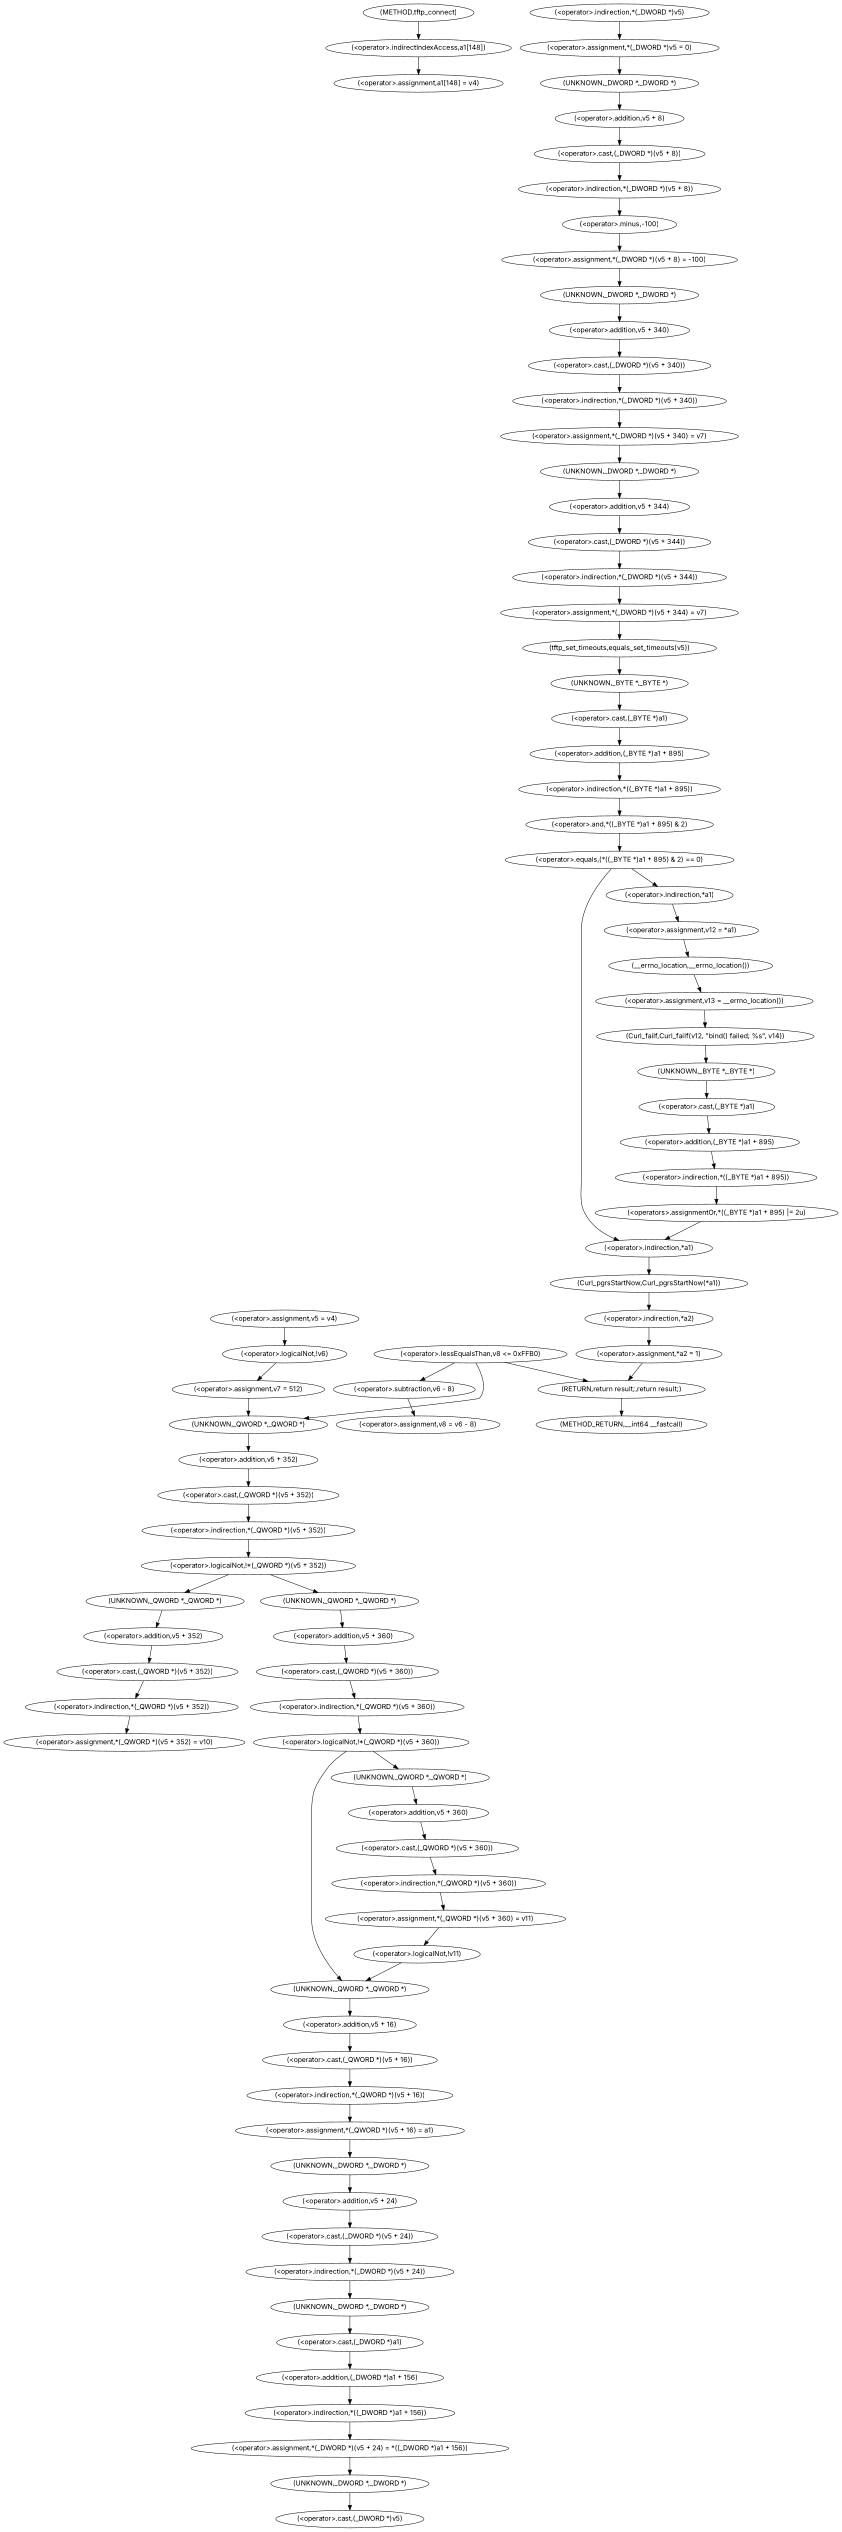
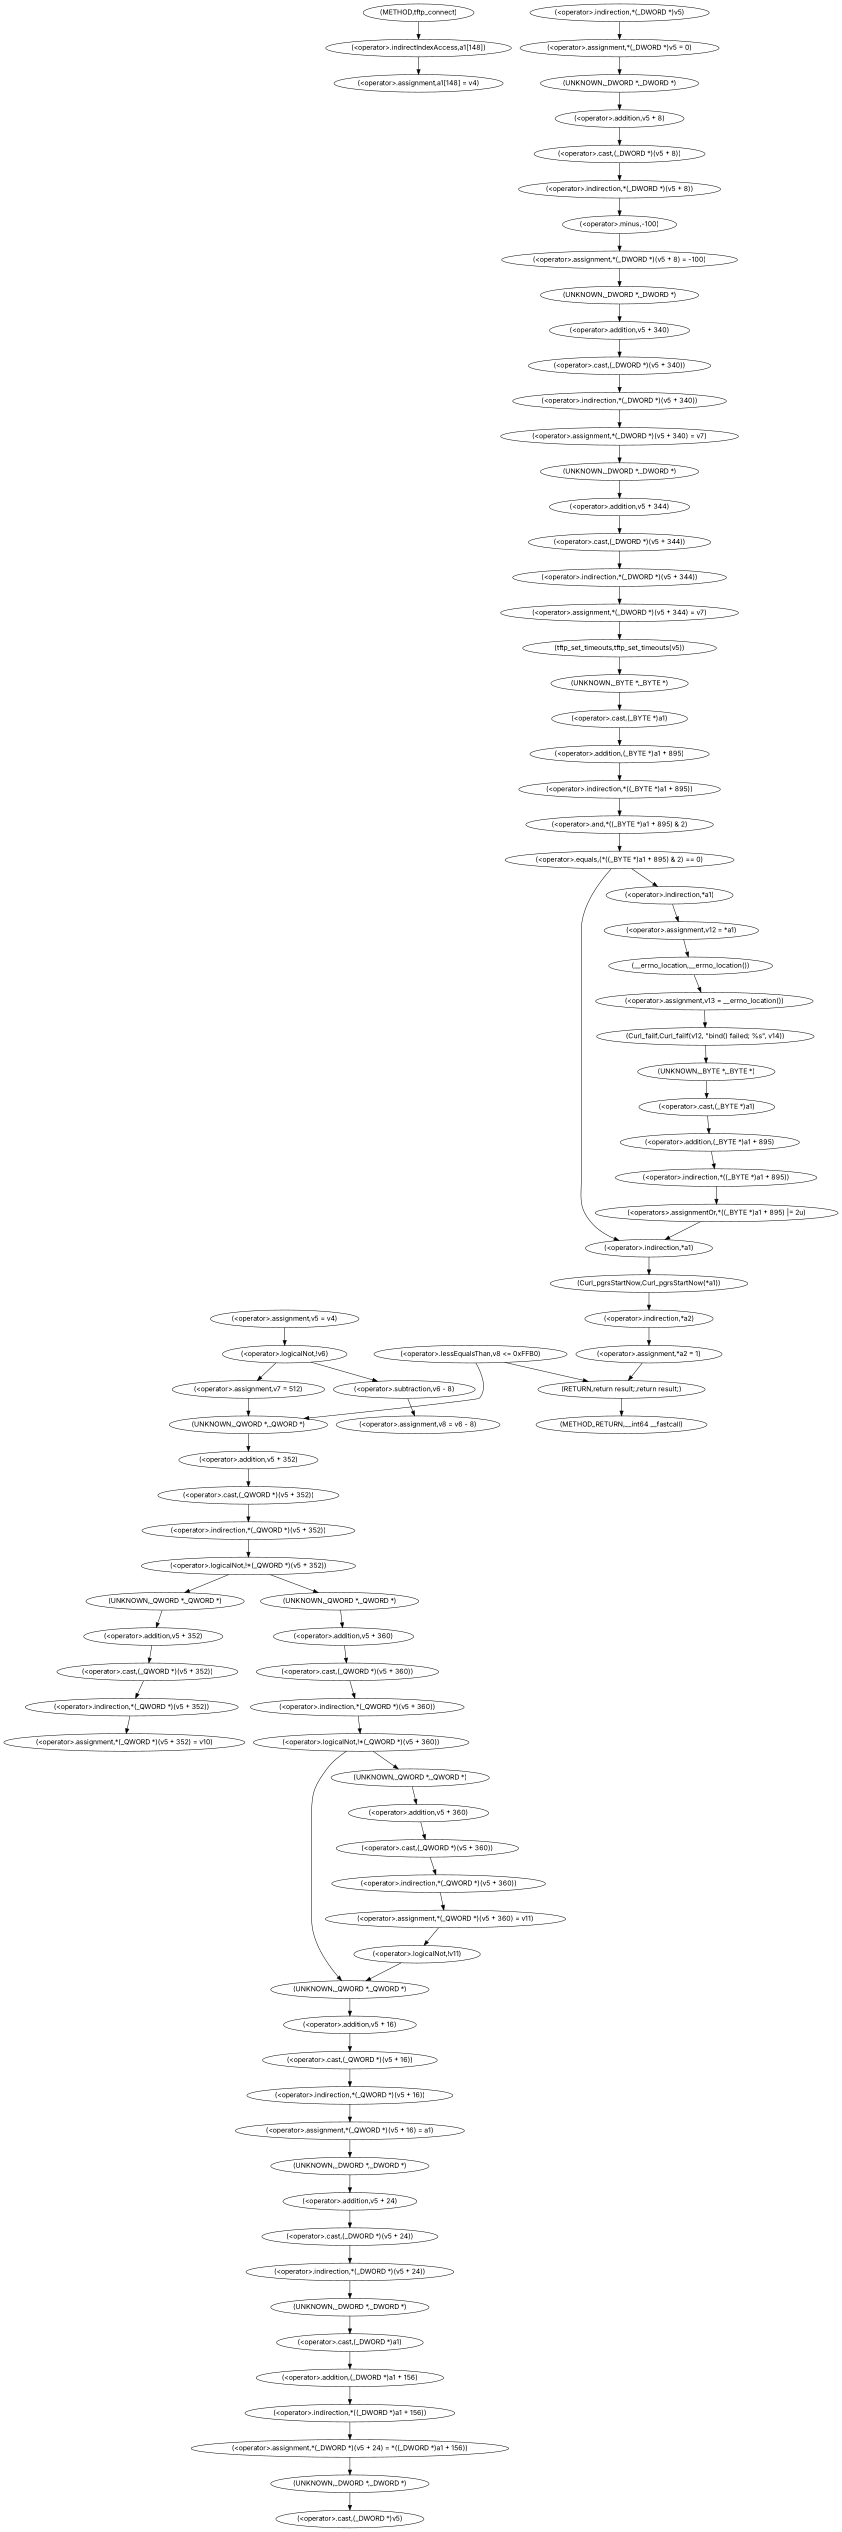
(620, 648) -> (620, 648)
(440, 1371) -> (342, 1371)
